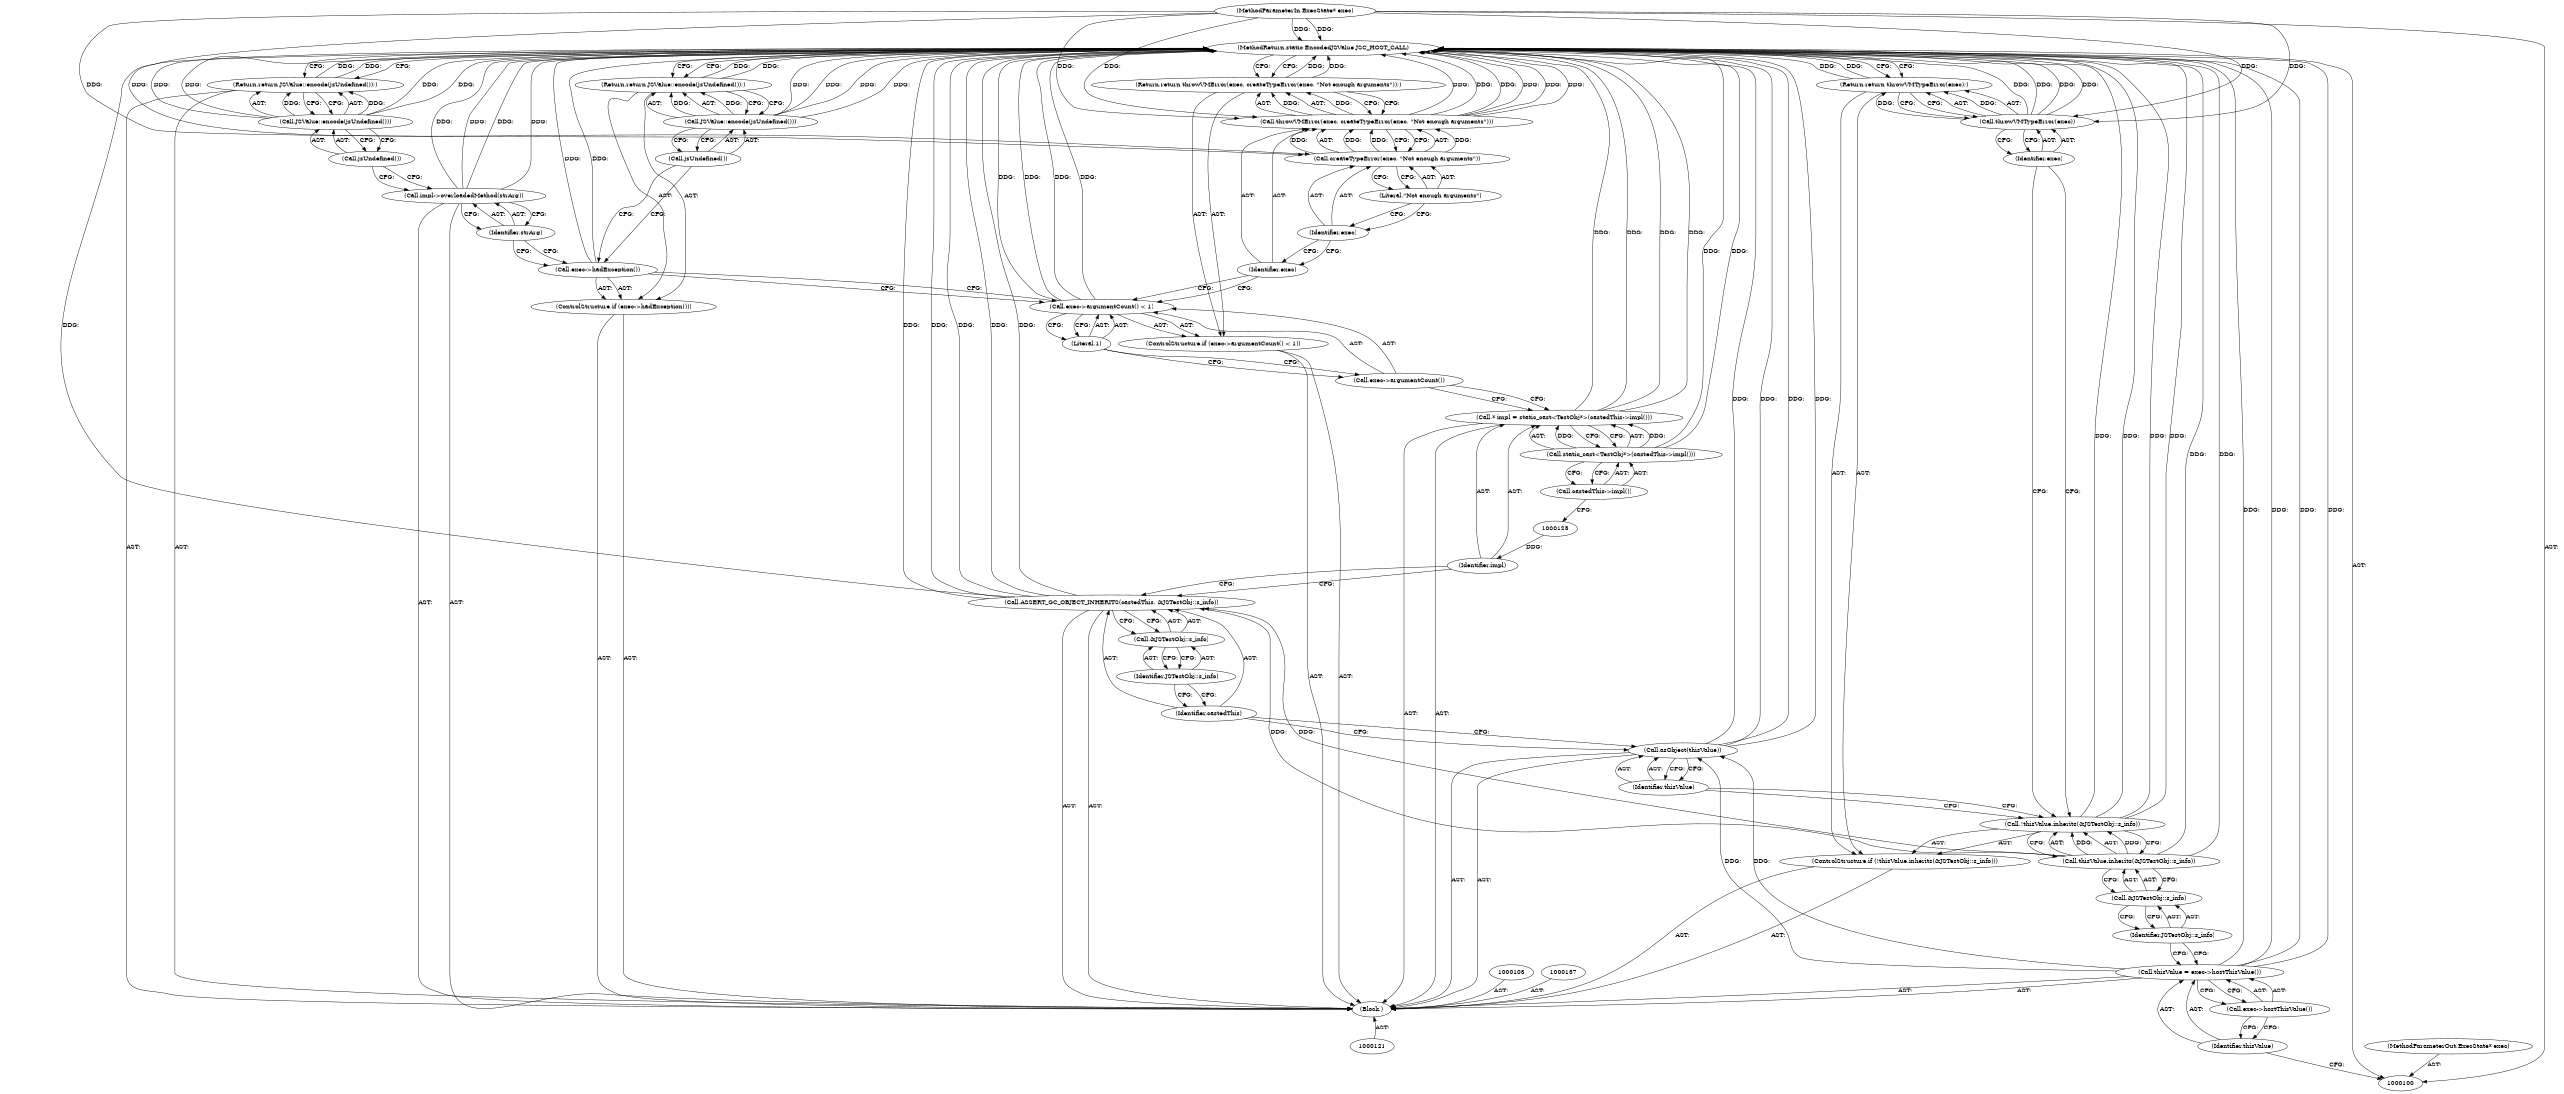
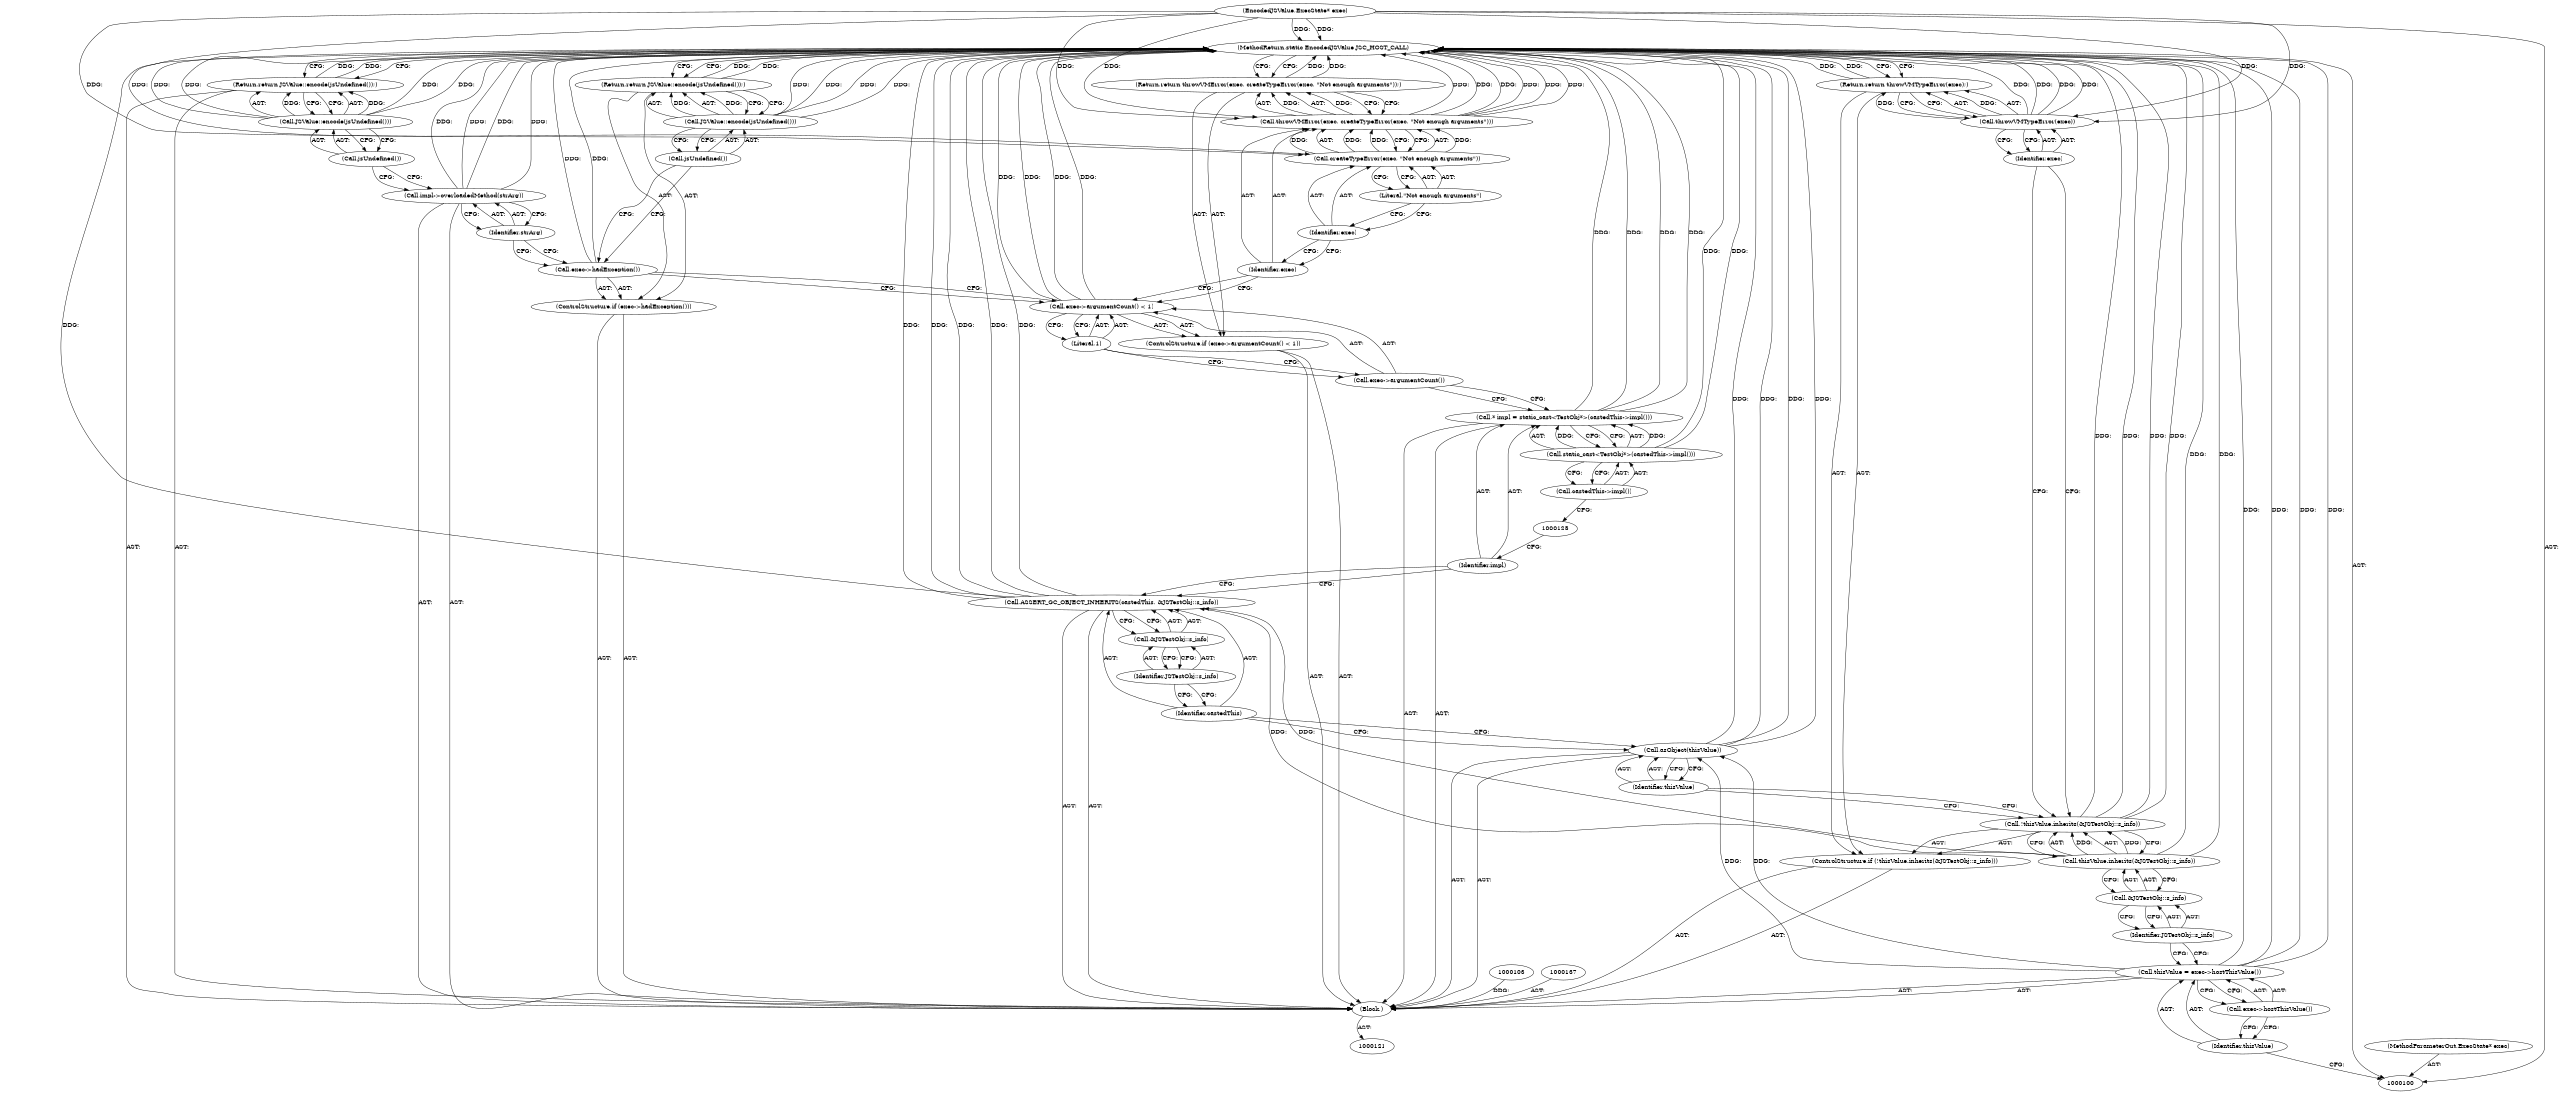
(1295, 11) -> (1295, 11)
(1535, 547) -> (1535, 547)
(1502, 991) -> (1502, 991)
(1376, 1030) -> (1357, 1026)
